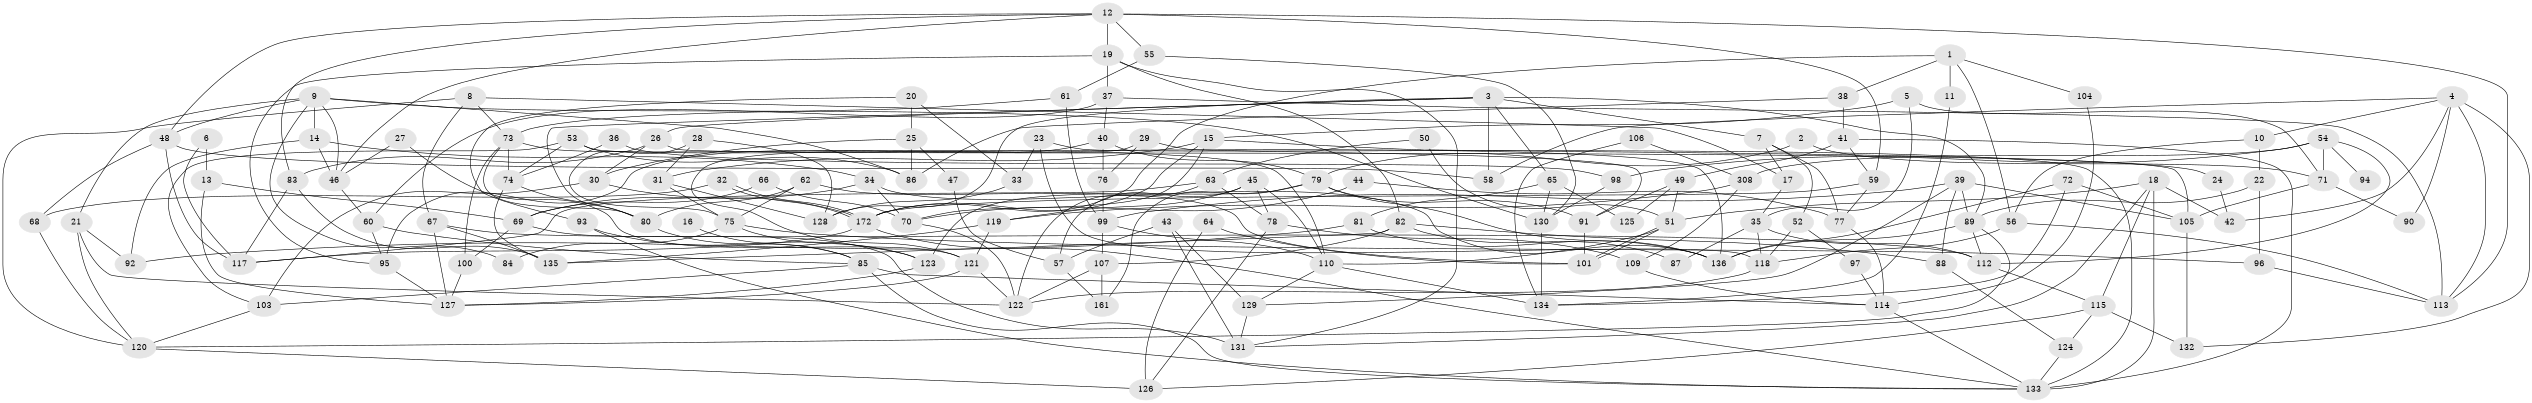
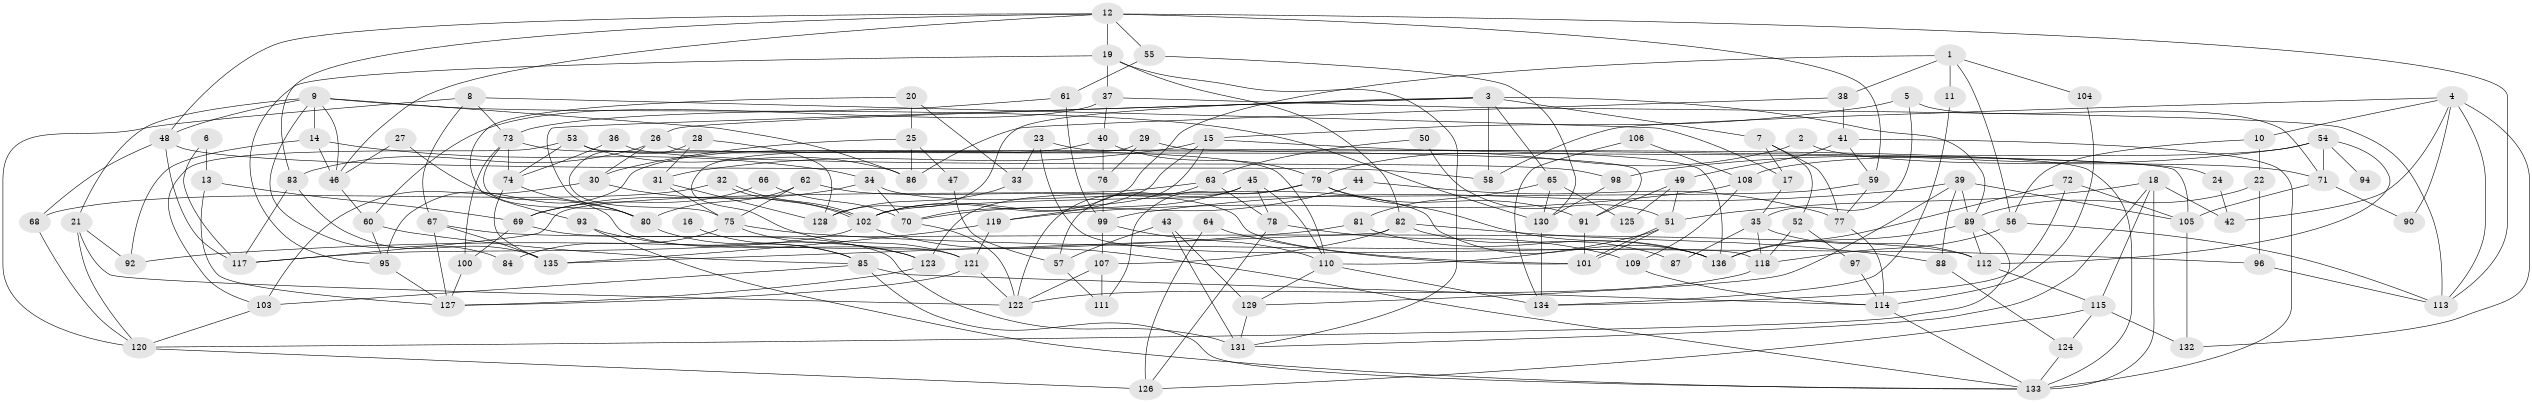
(1745, 181) -> (1745, 181)
(864, 222) -> (864, 222)
(1102, 306) -> (1102, 306)
